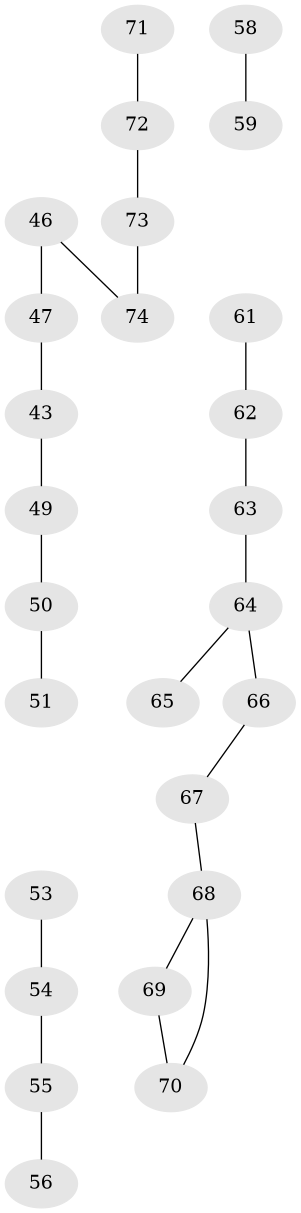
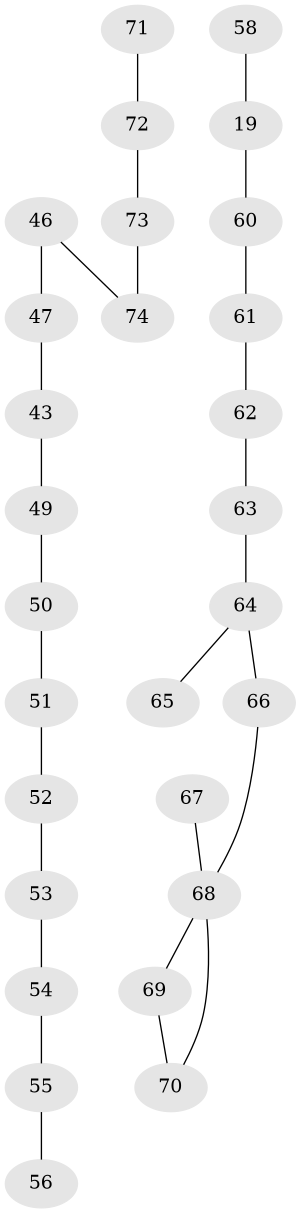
(246, 126) -> (246, 126)
none -> (246, 222)
(226, 751) -> (246, 802)
none -> (41, 799)
